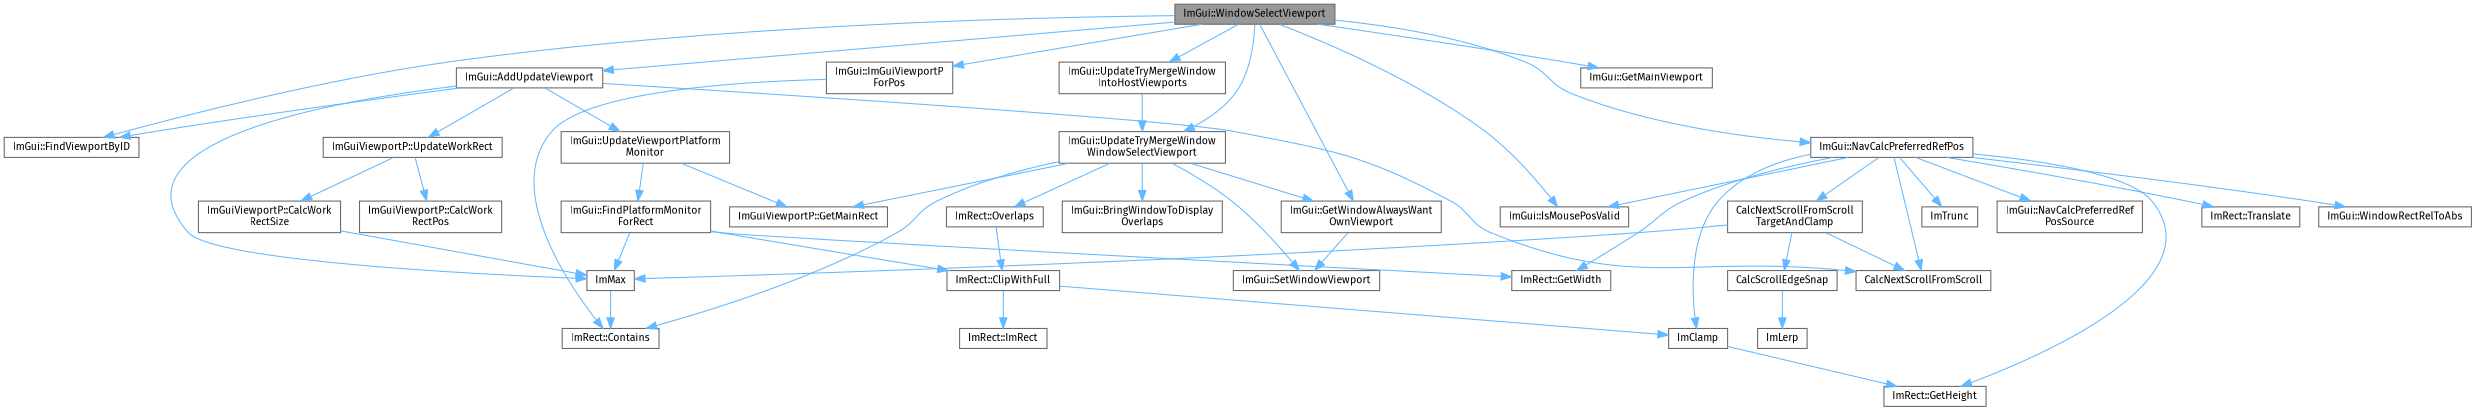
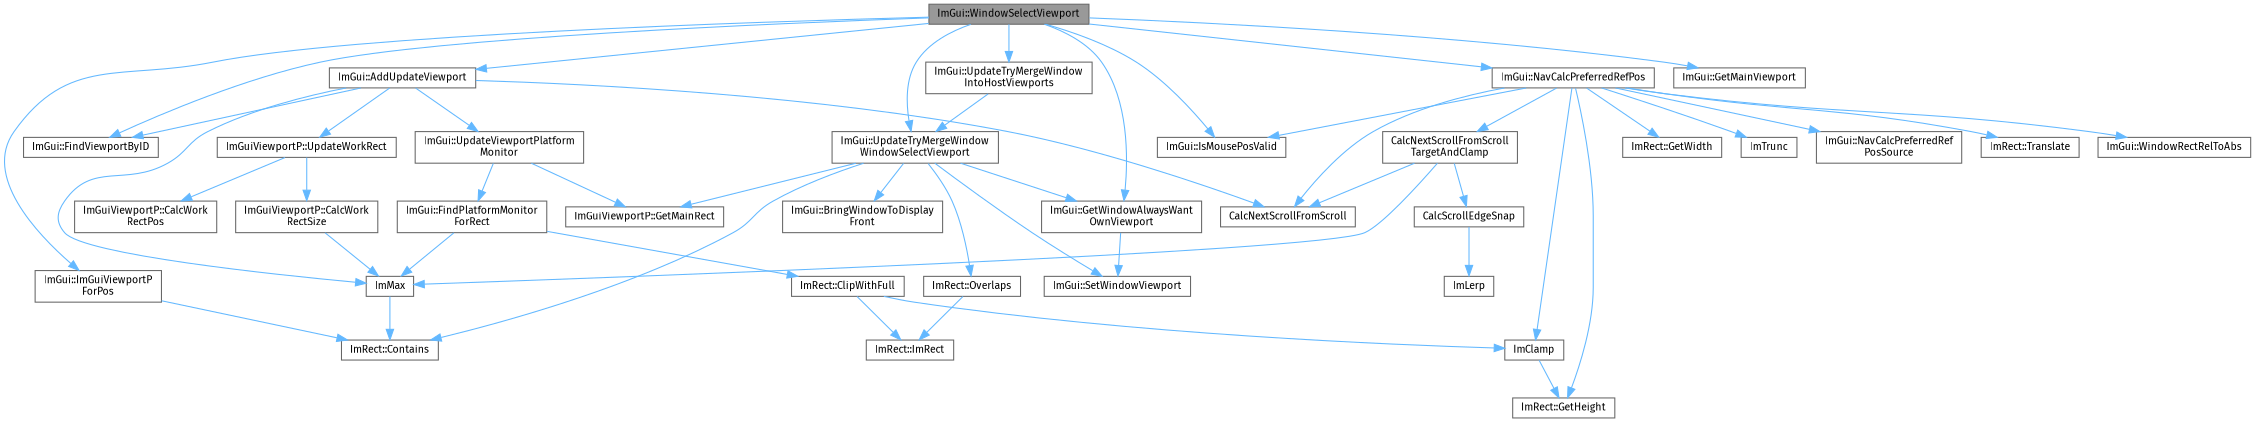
(1142, 217) -> (863, 217)
(998, 243) -> (945, 314)
(1106, 255) -> none
